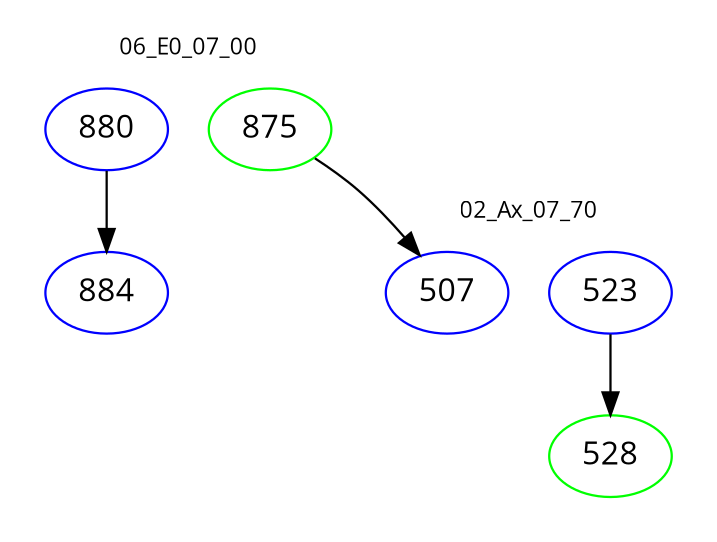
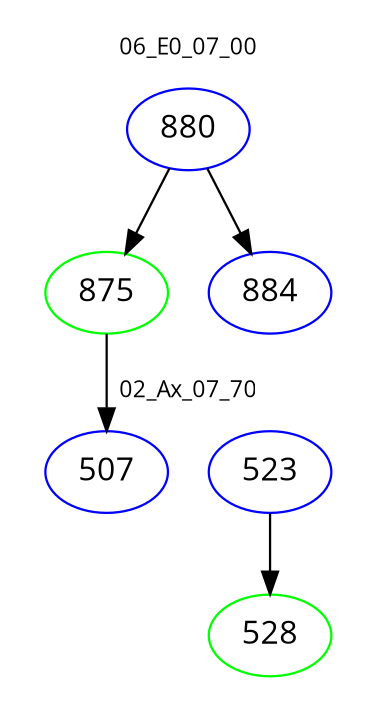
none -> (153, 201)
